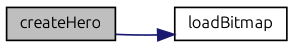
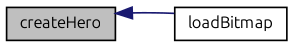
(137, 35) -> (153, 13)
